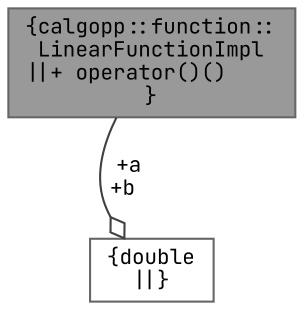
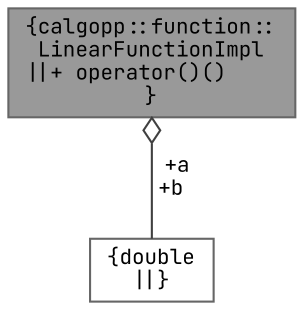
(101, 167) -> (152, 191)
